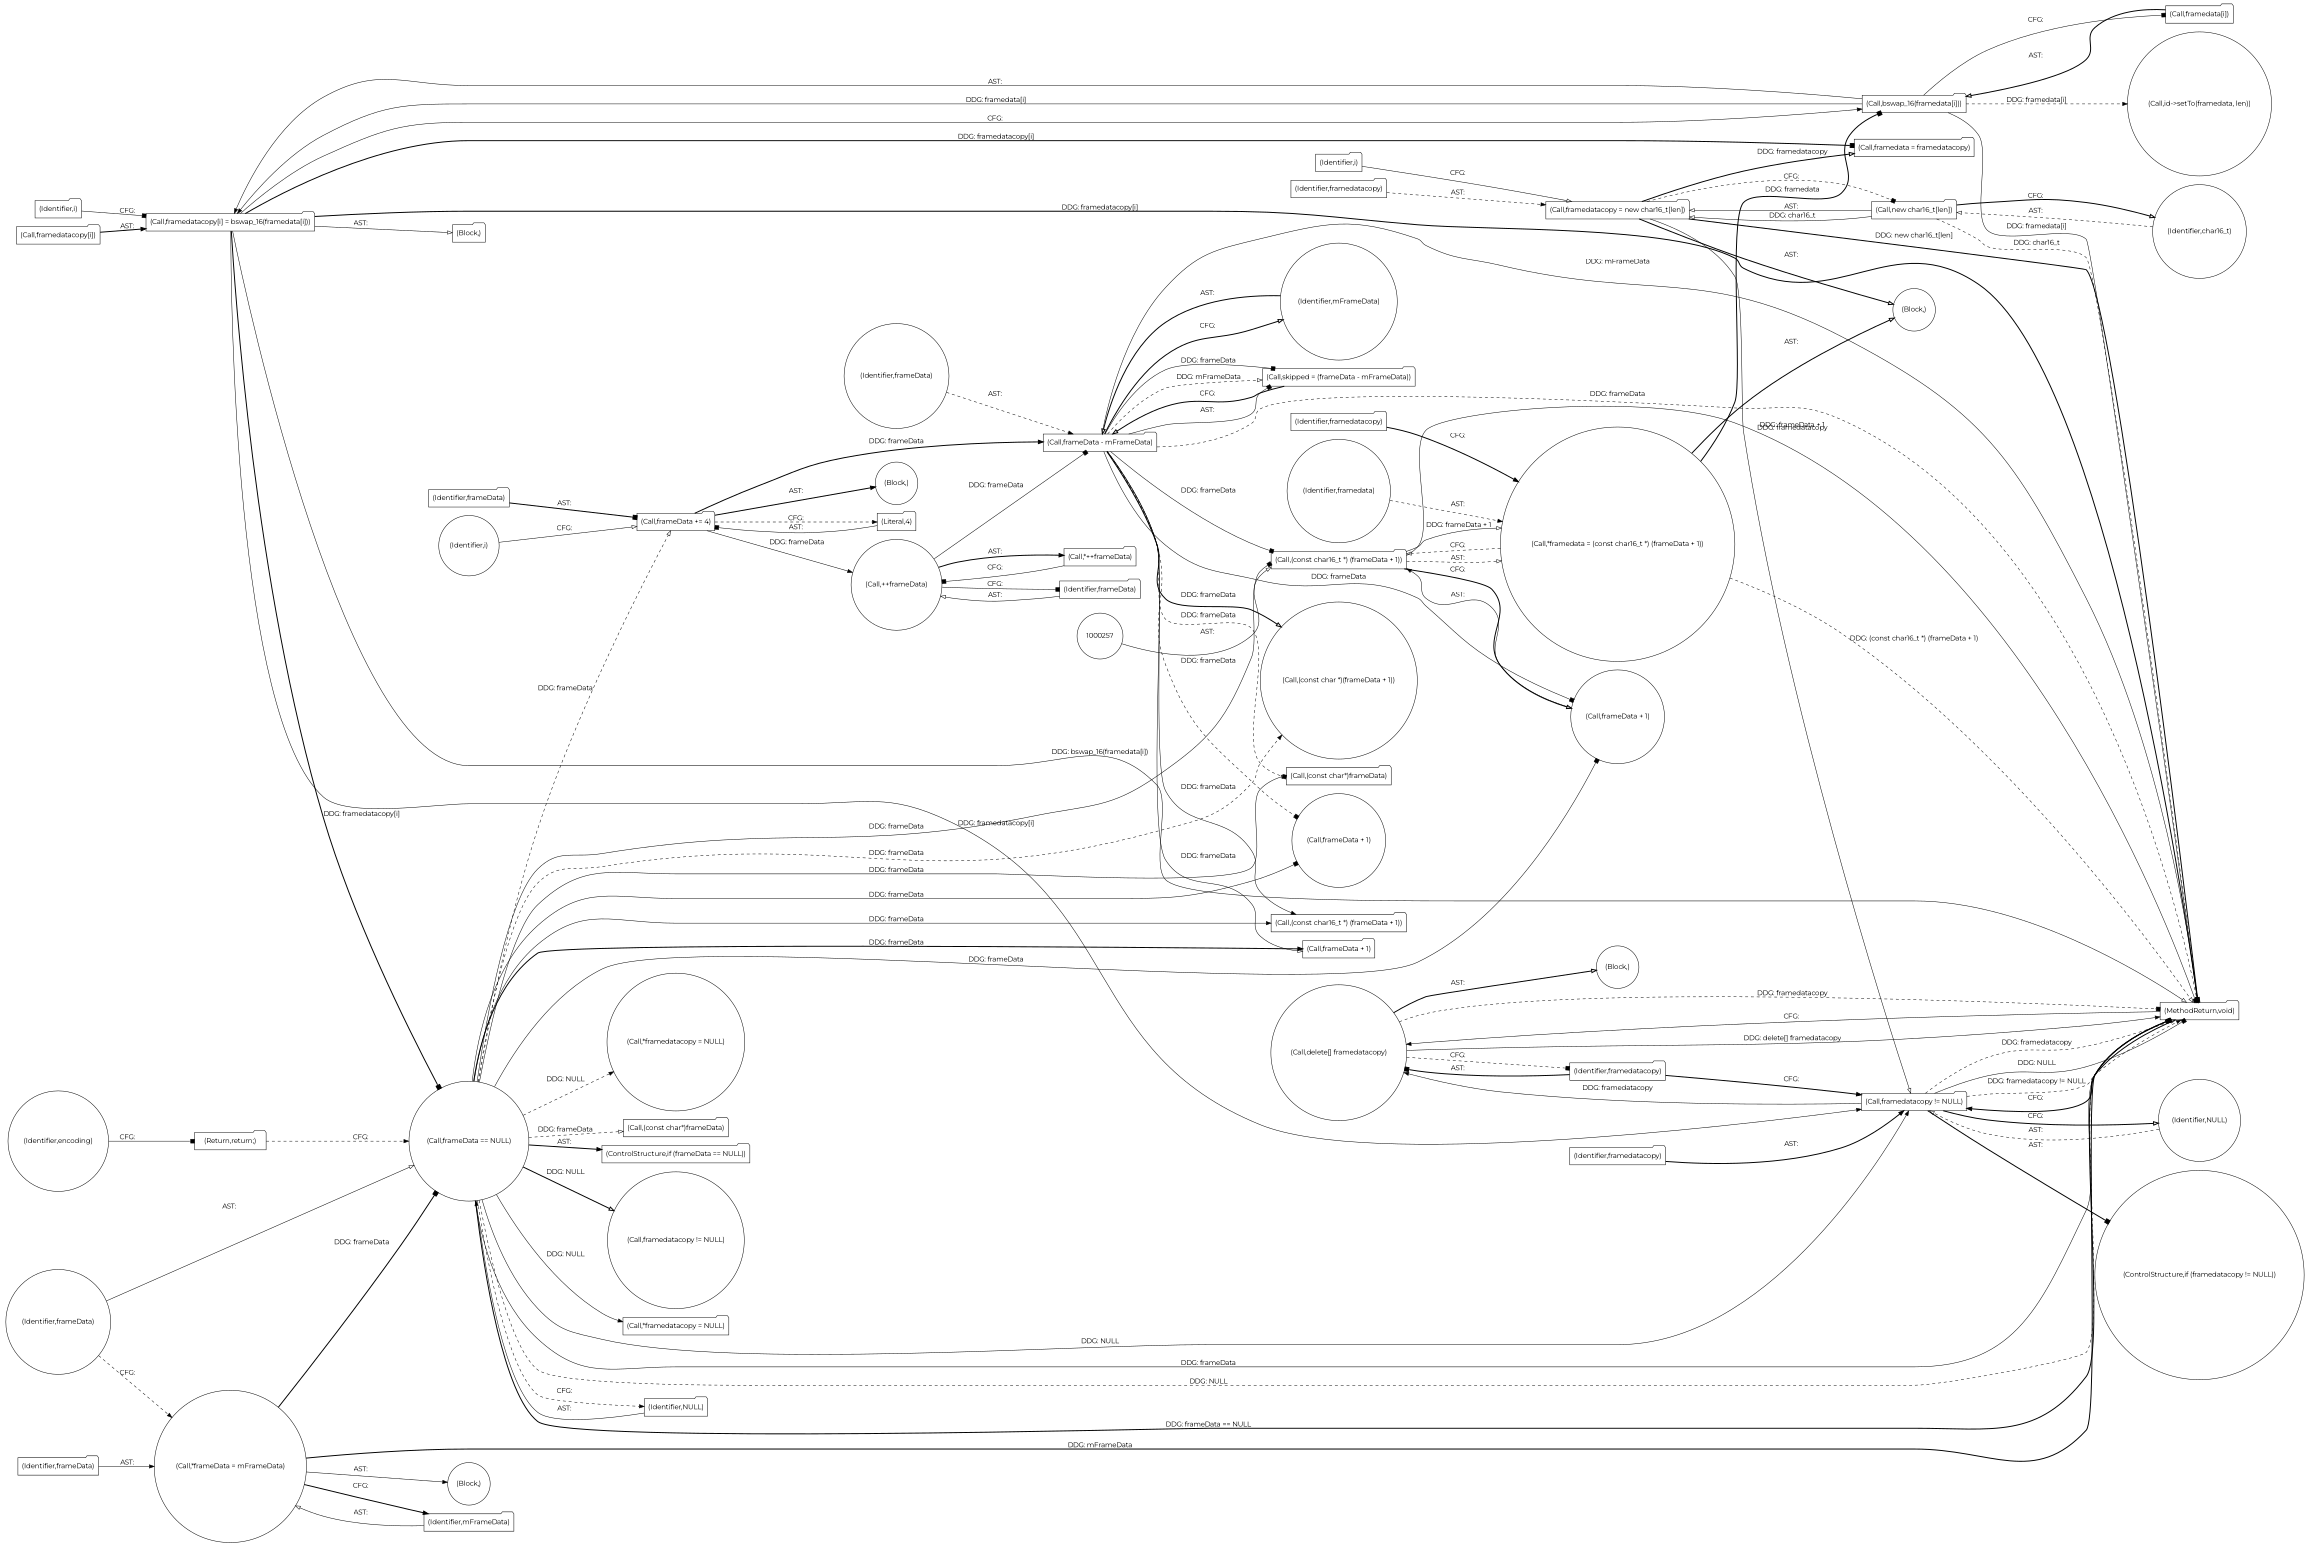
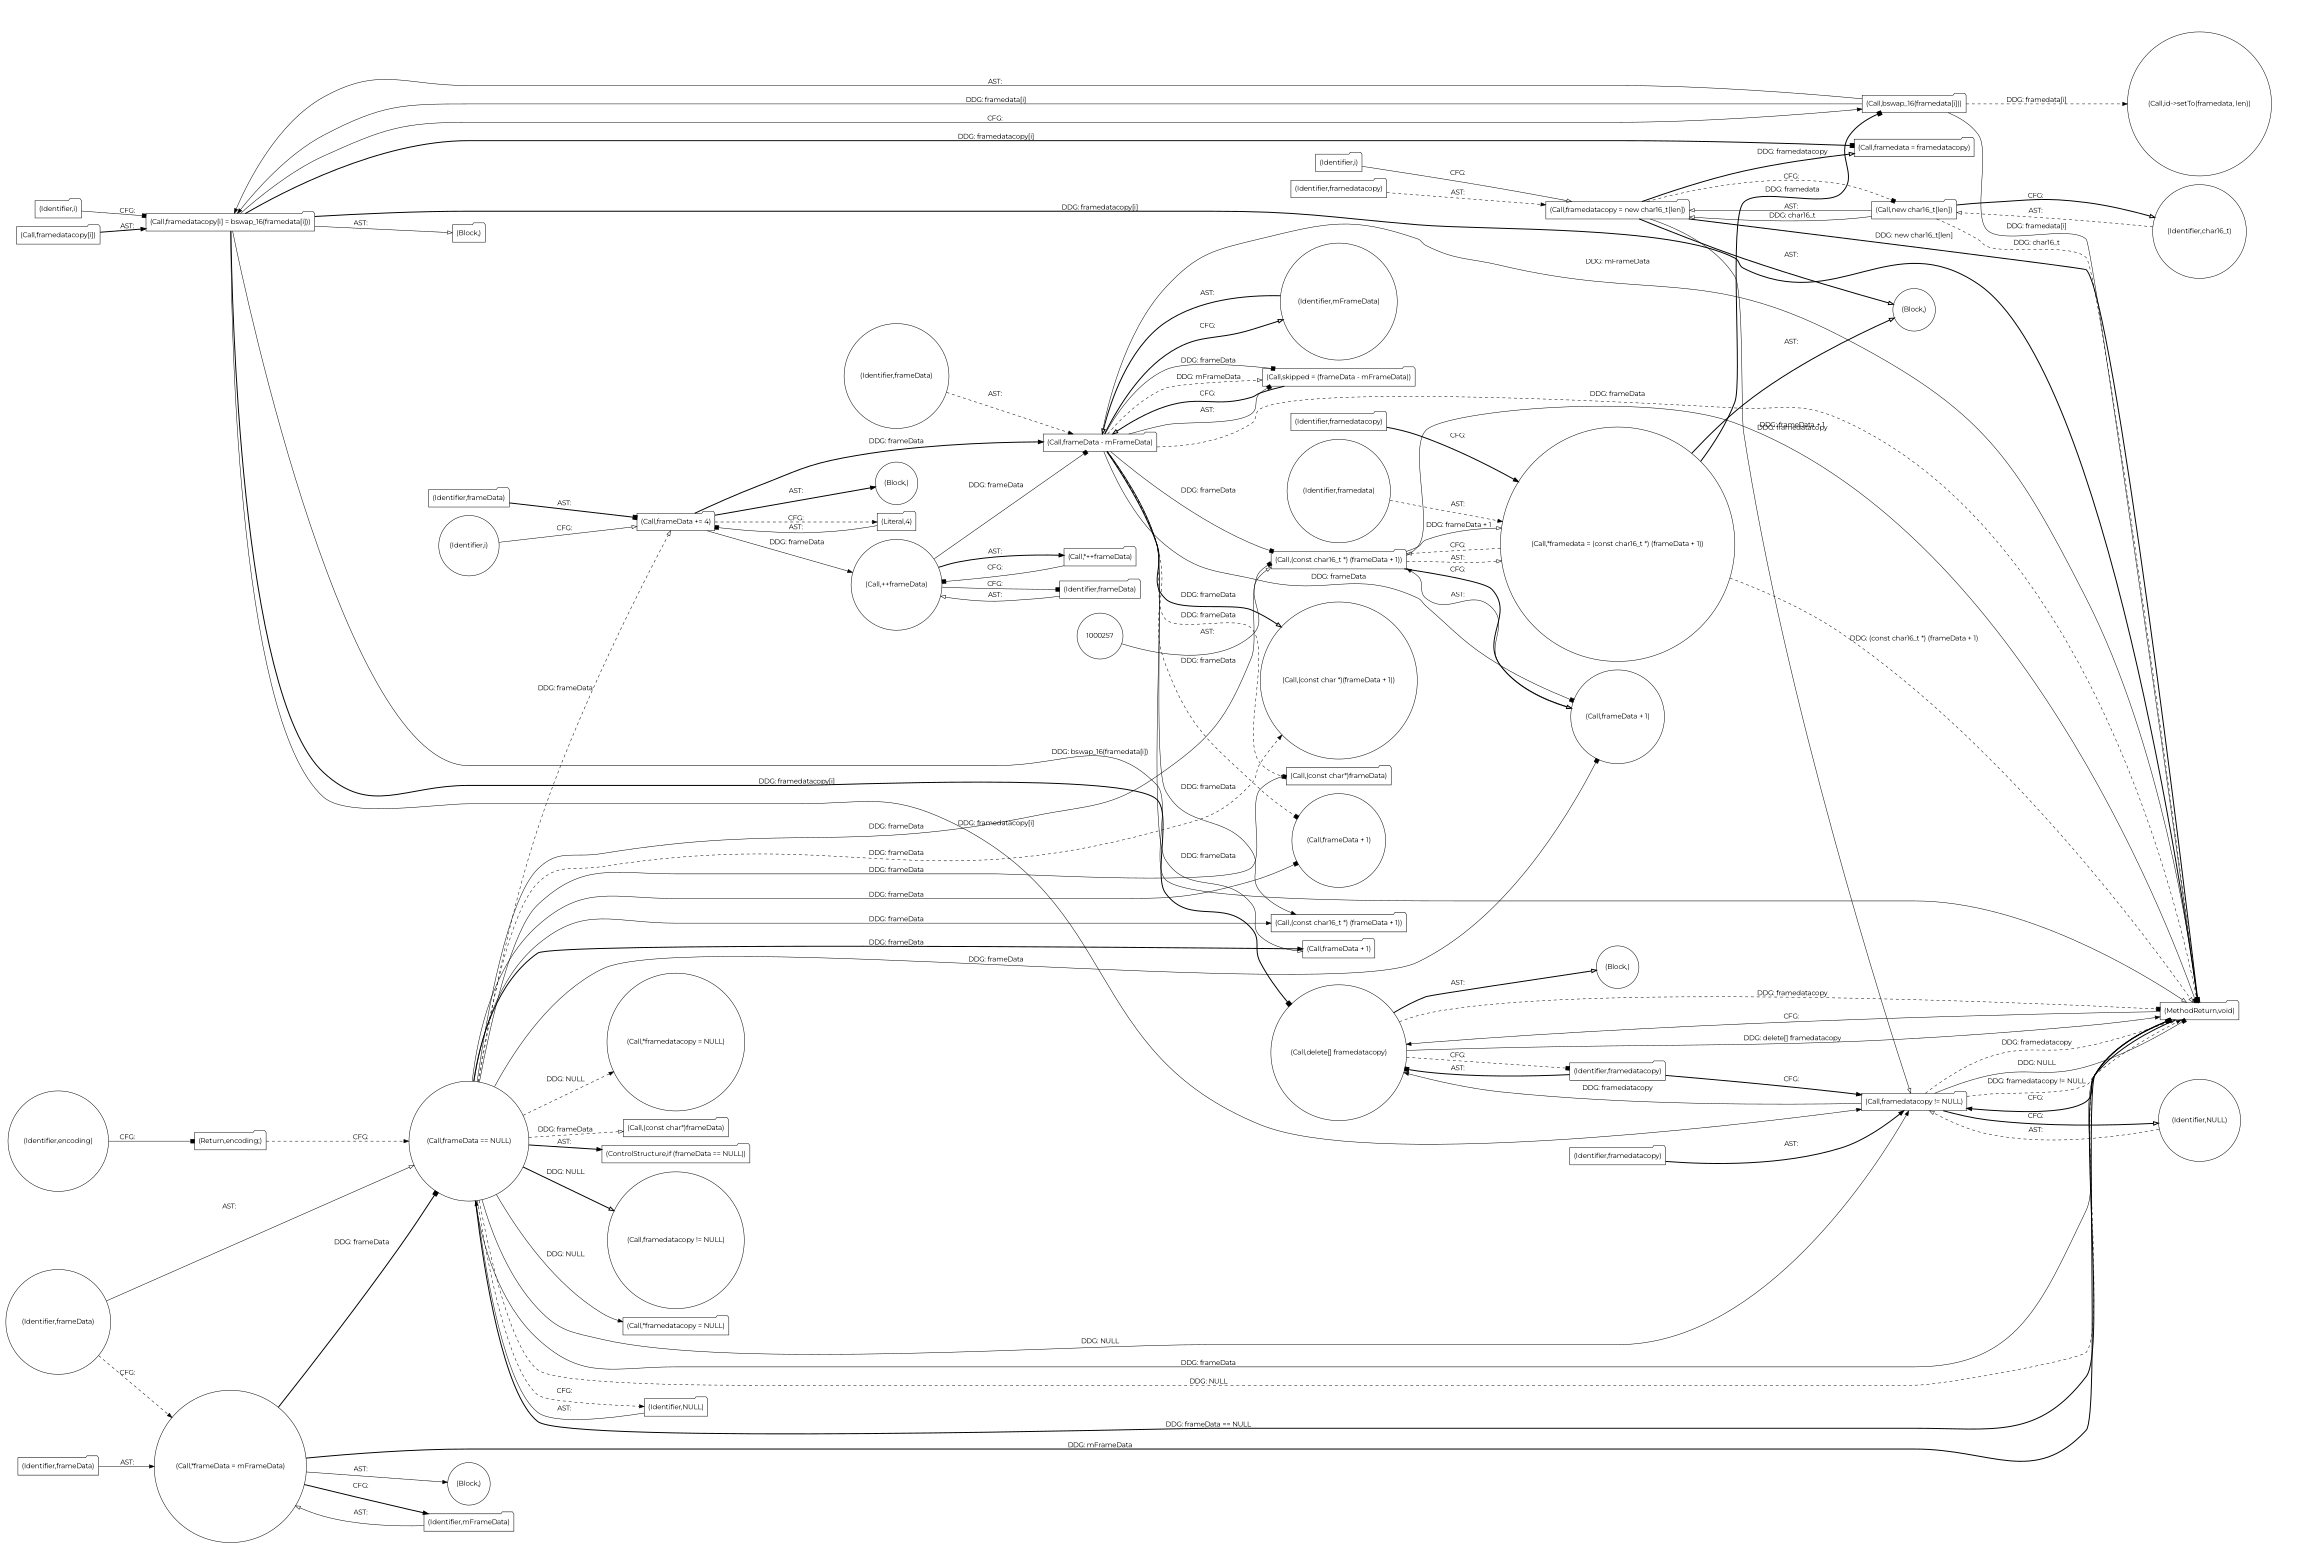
(2200, 14) -> none
(288, 670) -> (597, 785)
(230, 1141) -> (230, 1141)
(2200, 1275) -> none
